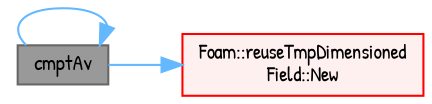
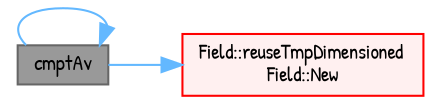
(303, 65) -> (303, 65)
